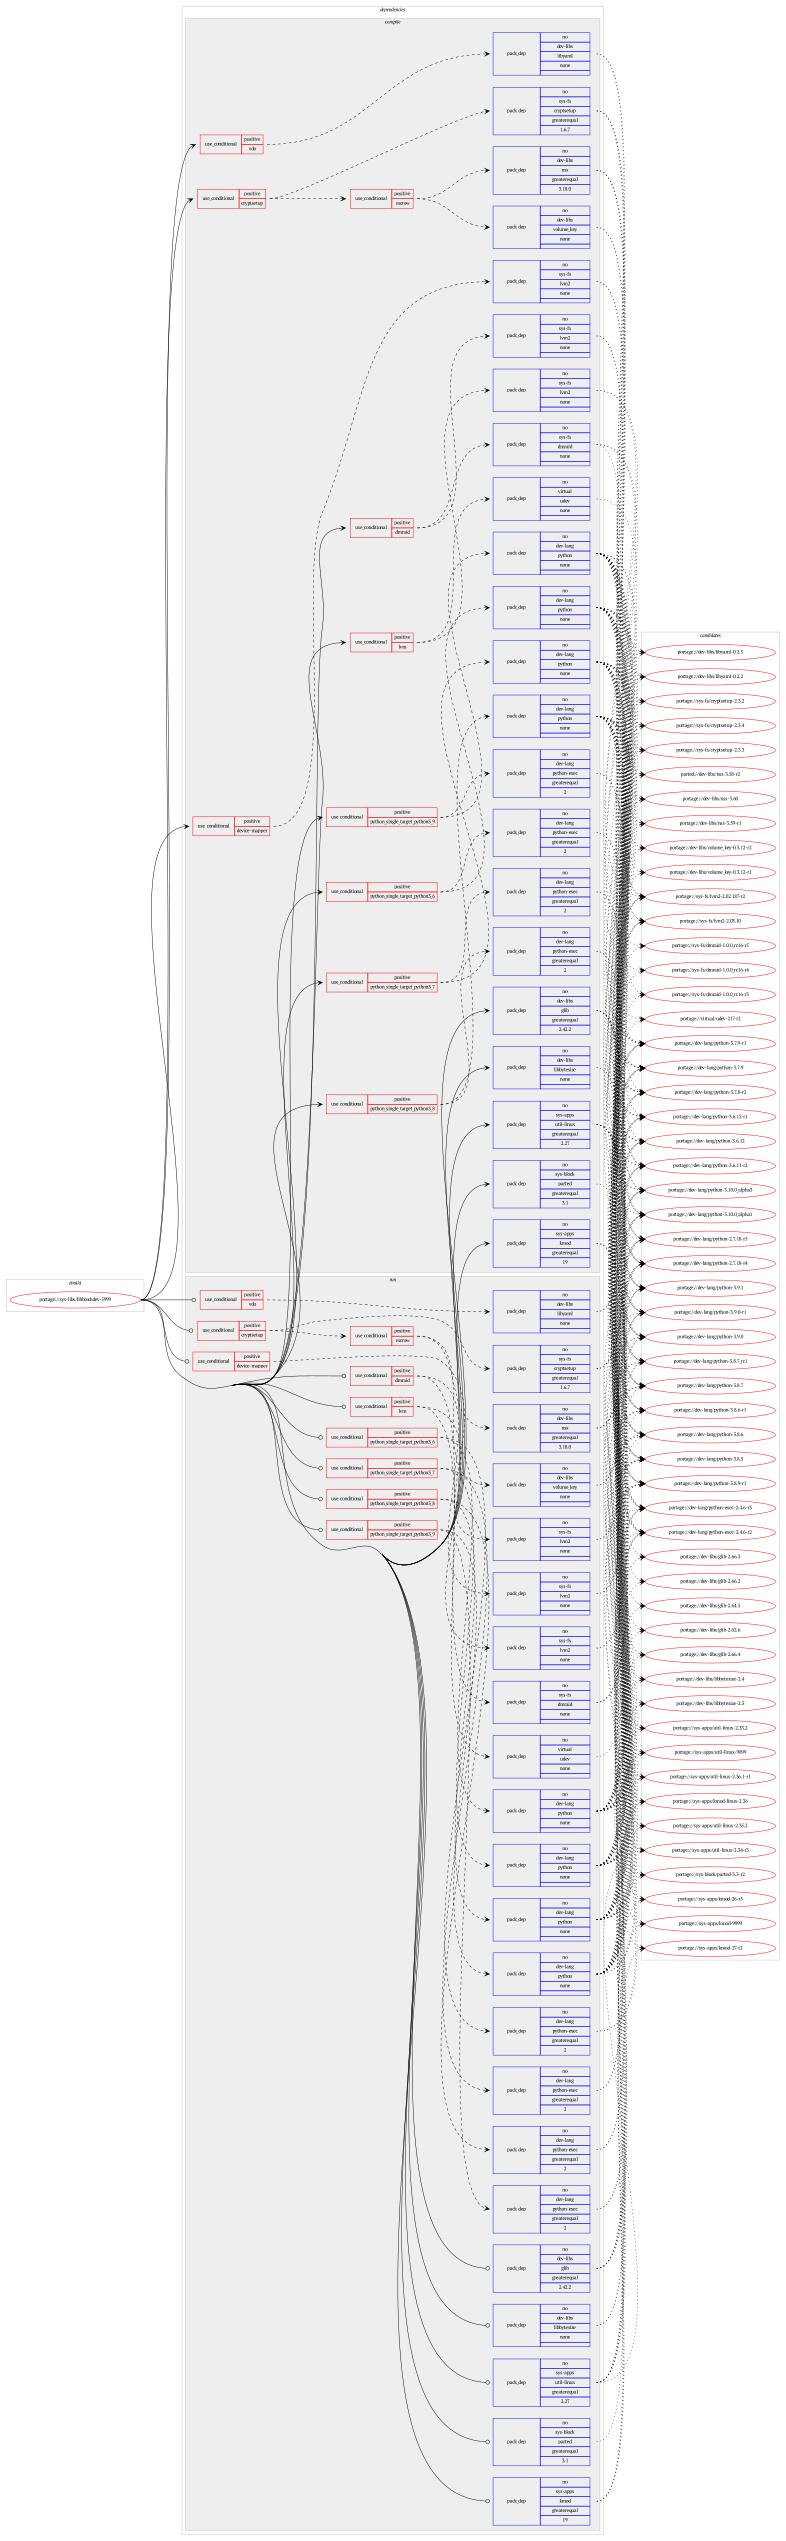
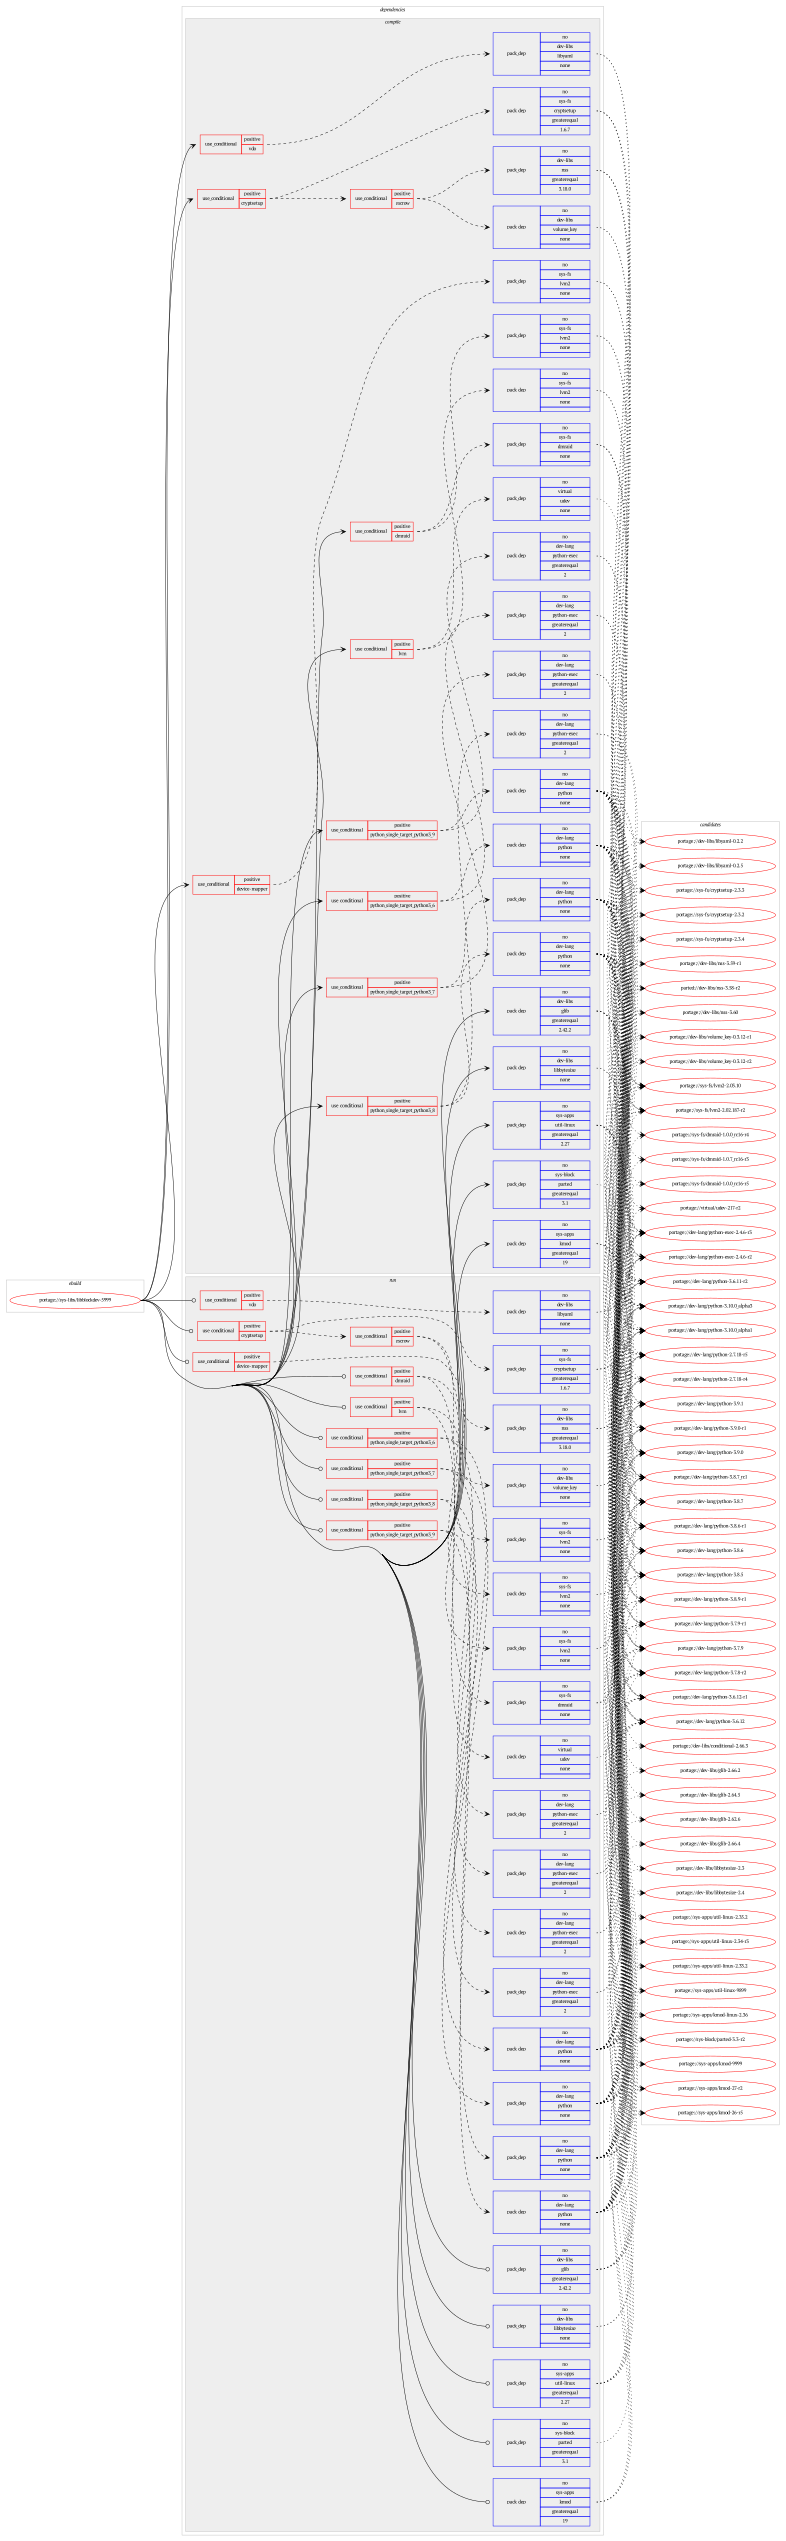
(710, 995) -> (710, 1160)
(710, 1557) -> (710, 1746)
(710, 1777) -> none
